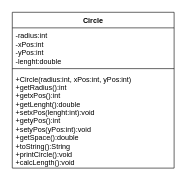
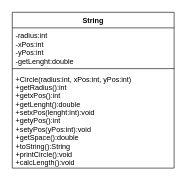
(93, 20) -> (93, 20)
(35, 36) -> (35, 36)
